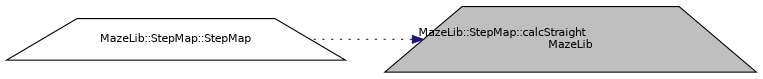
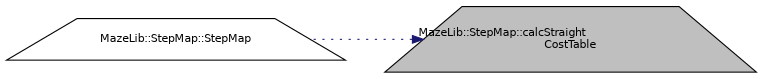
(571, 39) -> (571, 39)
